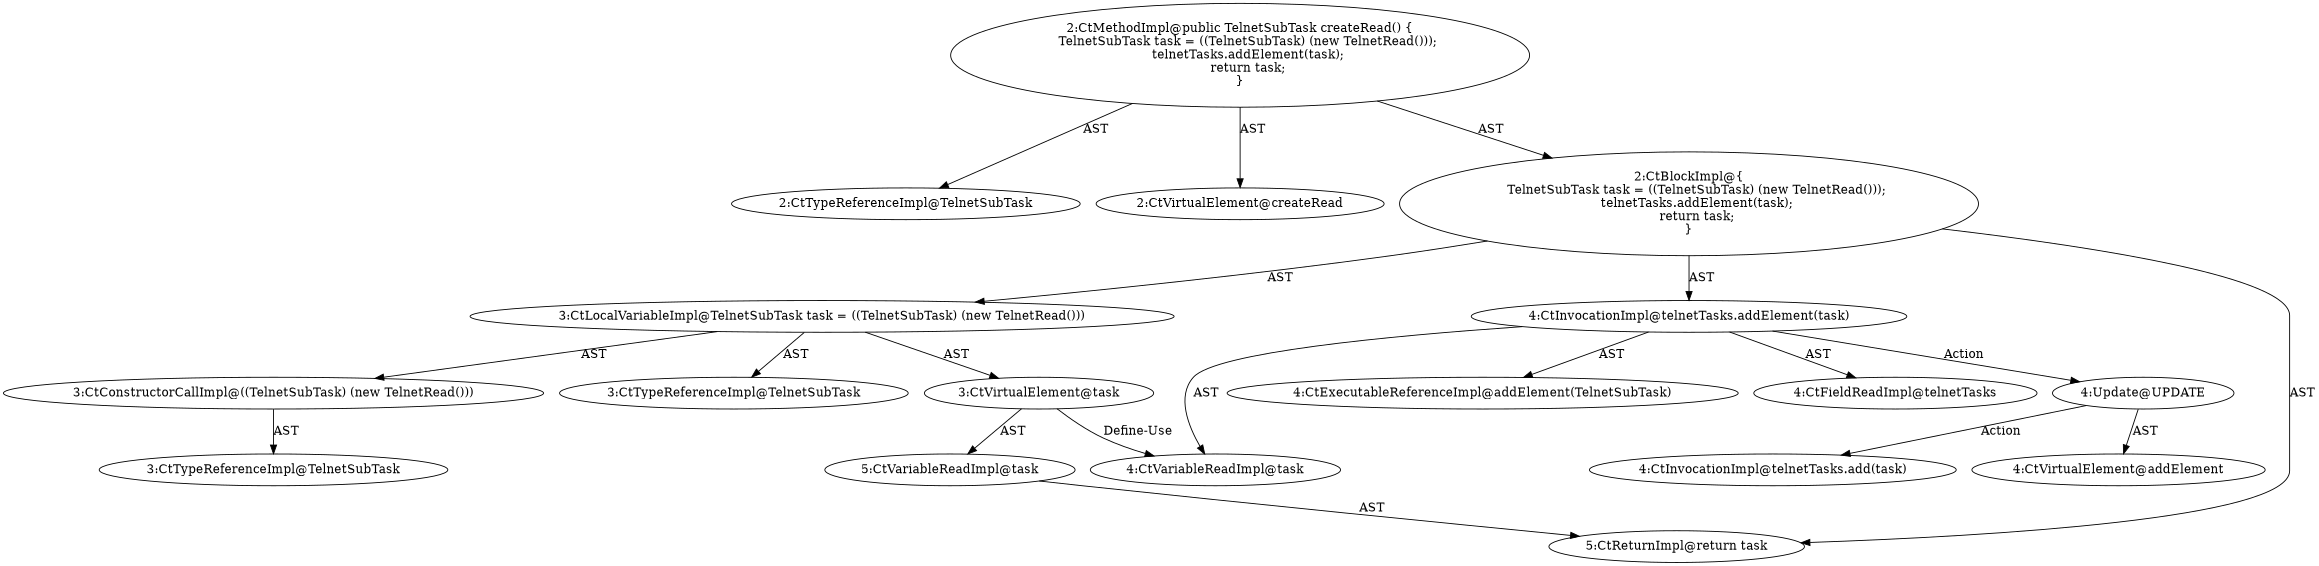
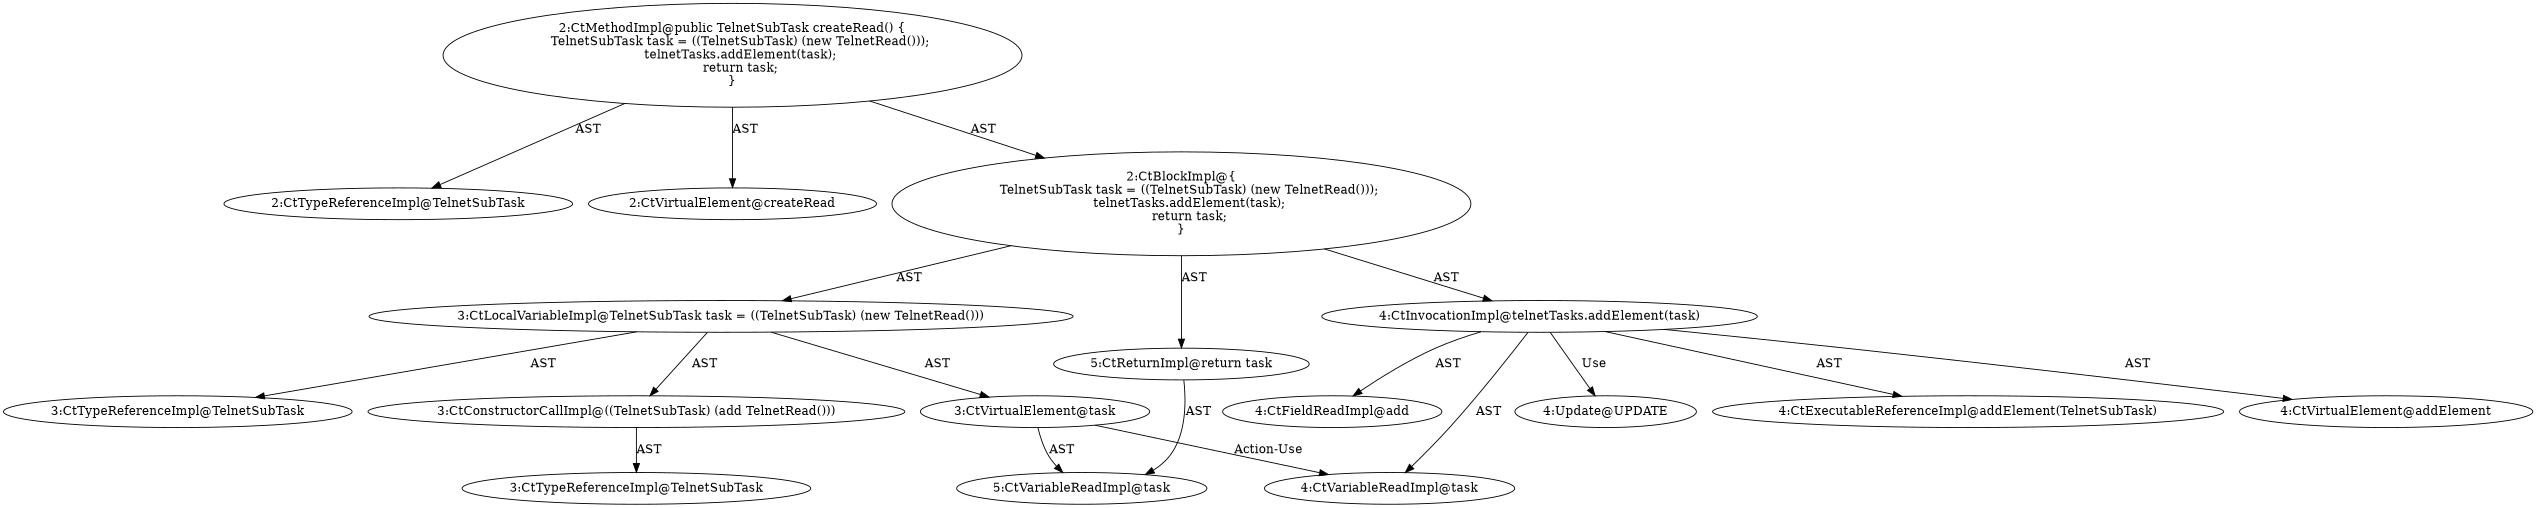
(1964, 355) -> (1594, 364)
(274, 393) -> (636, 412)
(1895, 393) -> (1332, 412)
(2132, 427) -> (1974, 362)
(1138, 432) -> (1269, 450)
(1773, 470) -> none
(1305, 509) -> (1182, 430)
